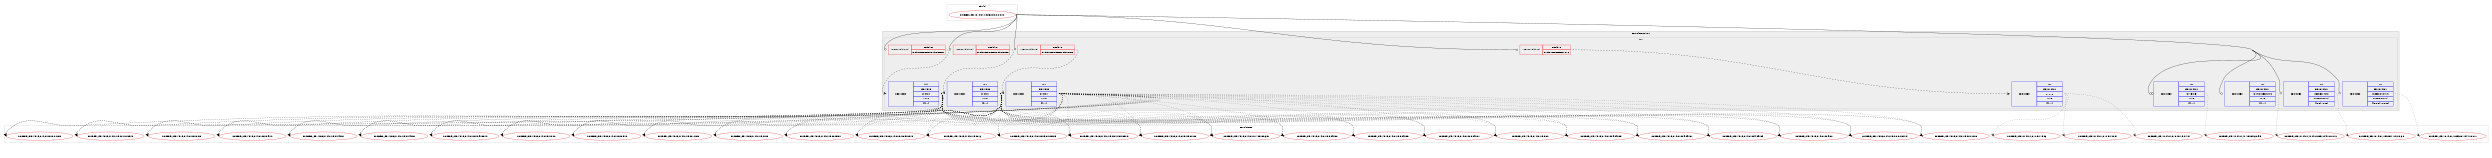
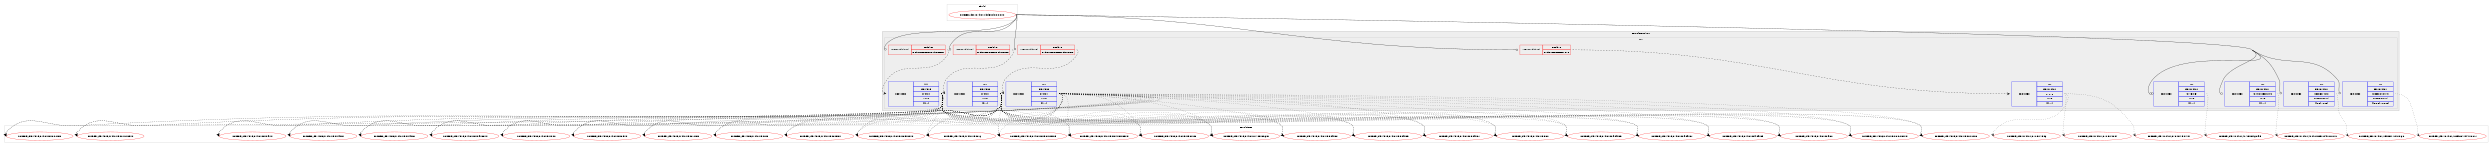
(182, 136) -> none
